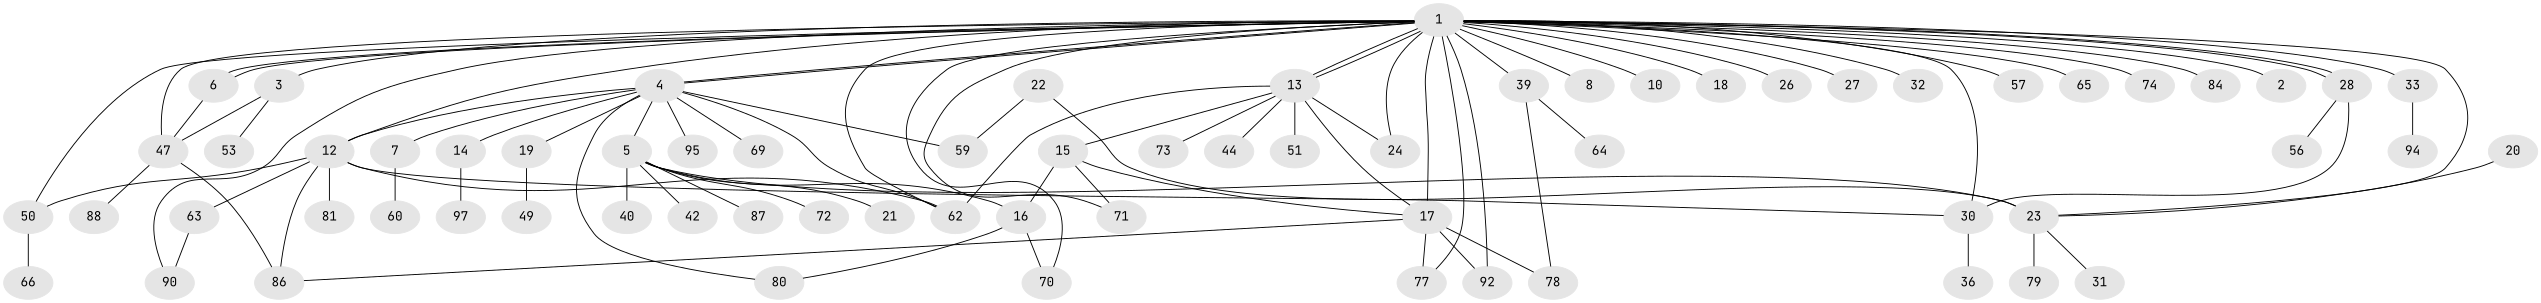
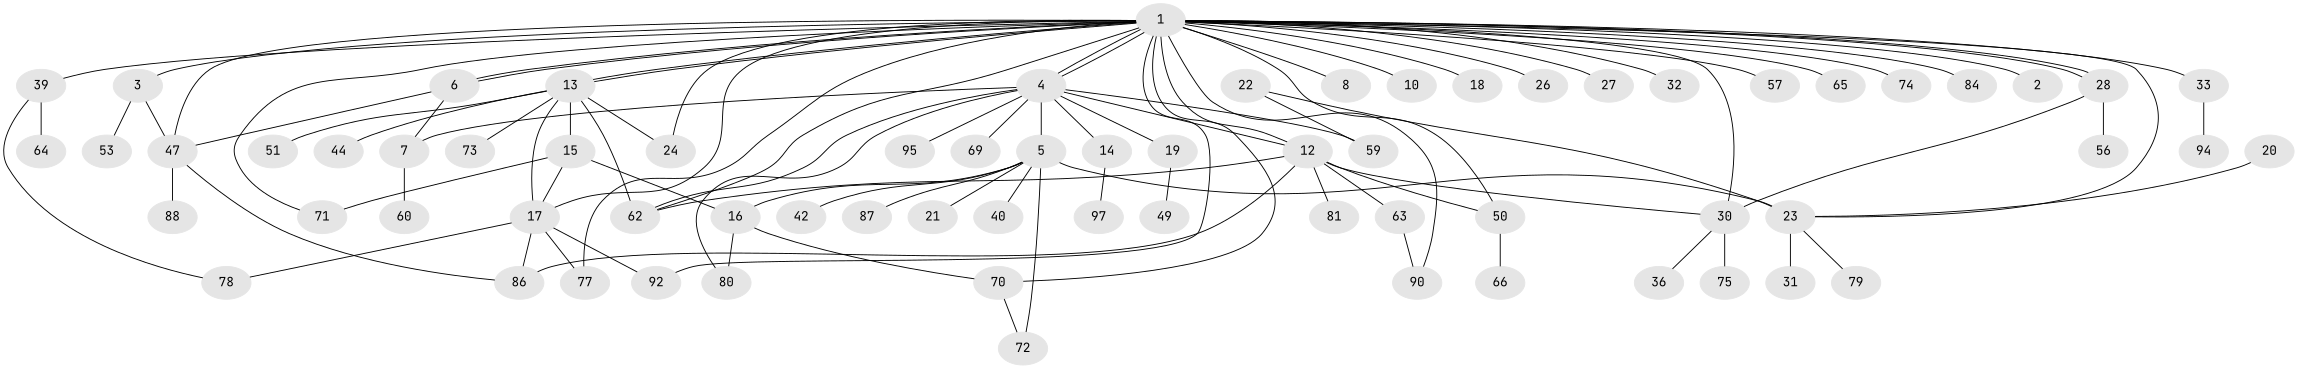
none -> (424, 125)
none -> (1725, 283)
none -> (1011, 316)
